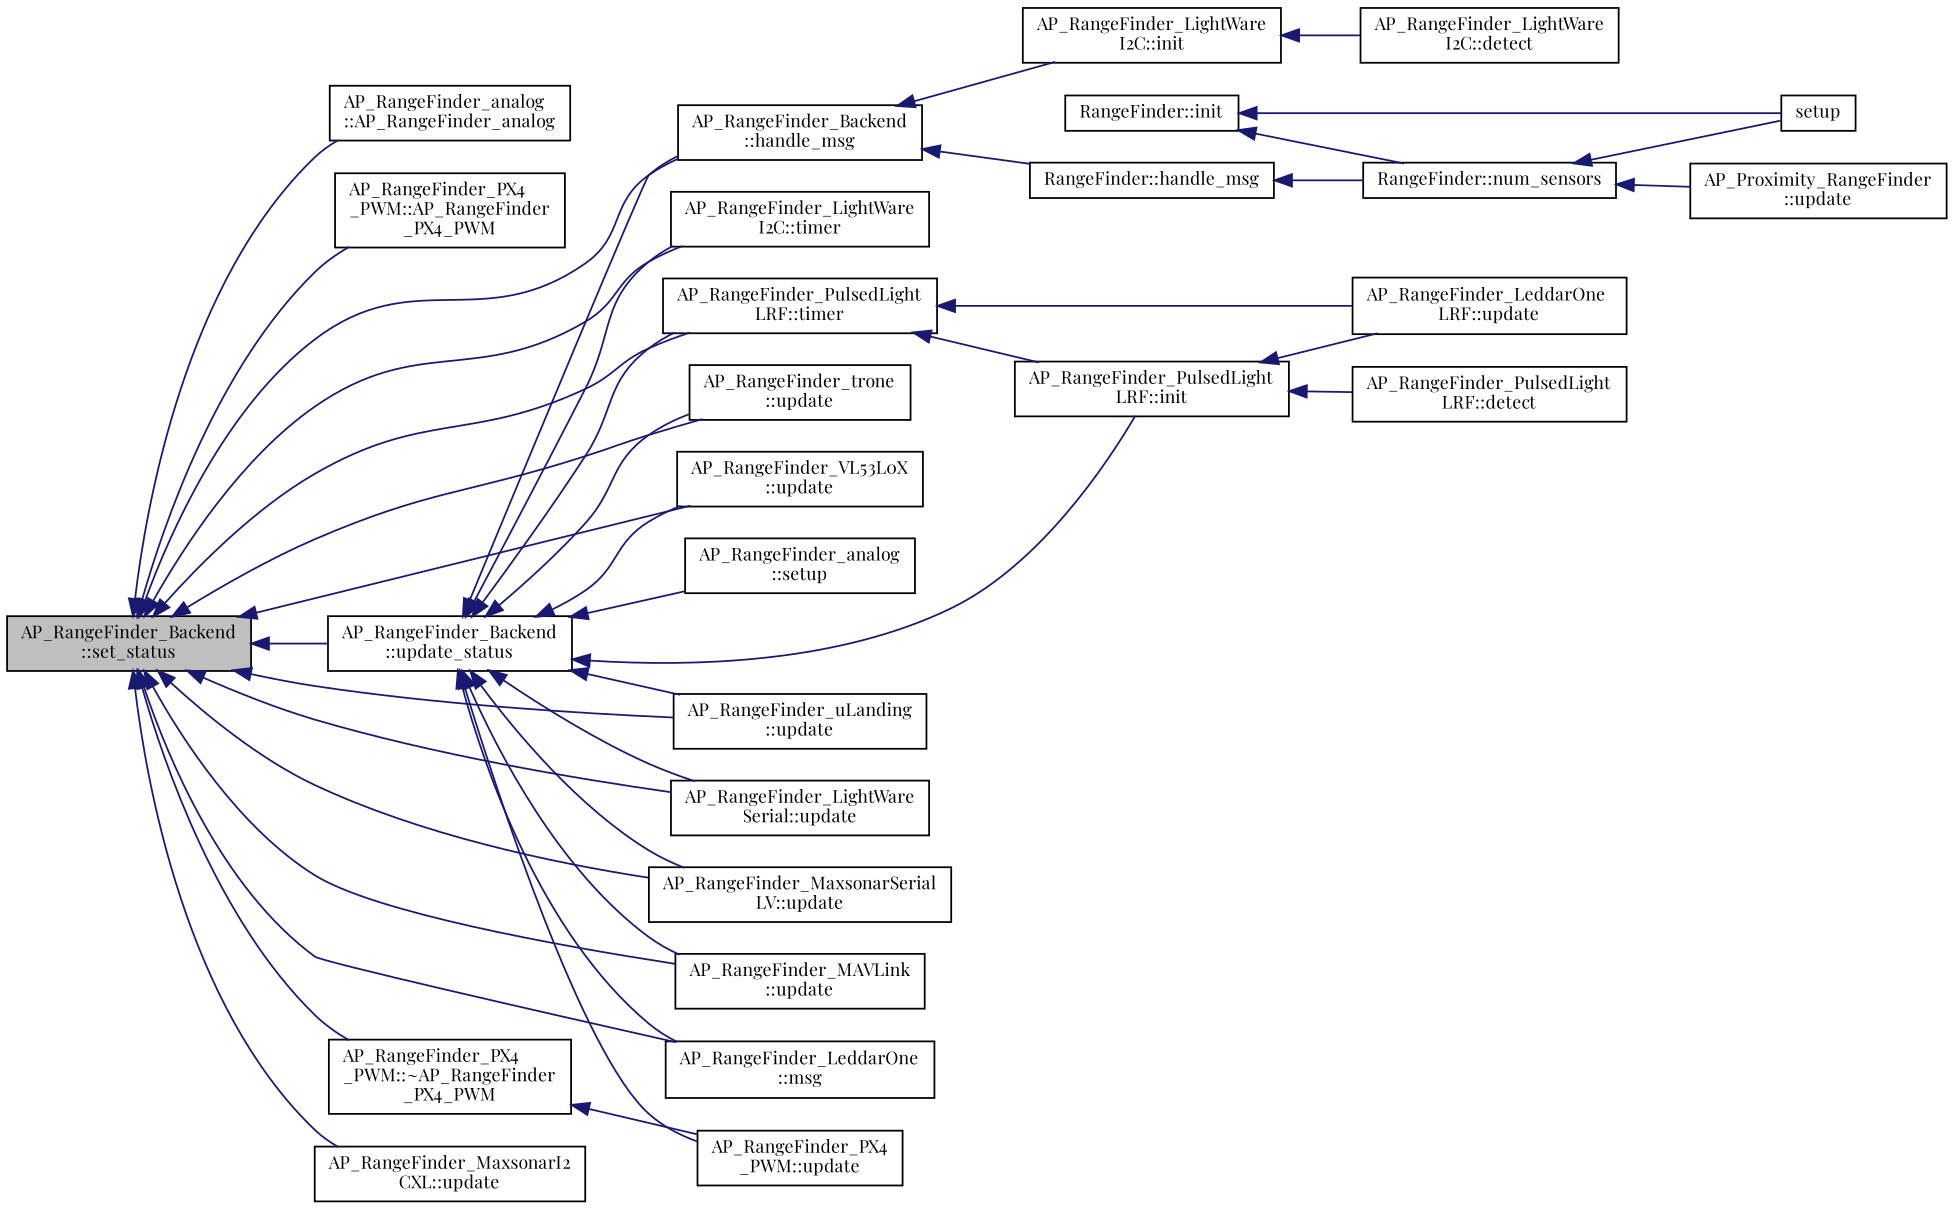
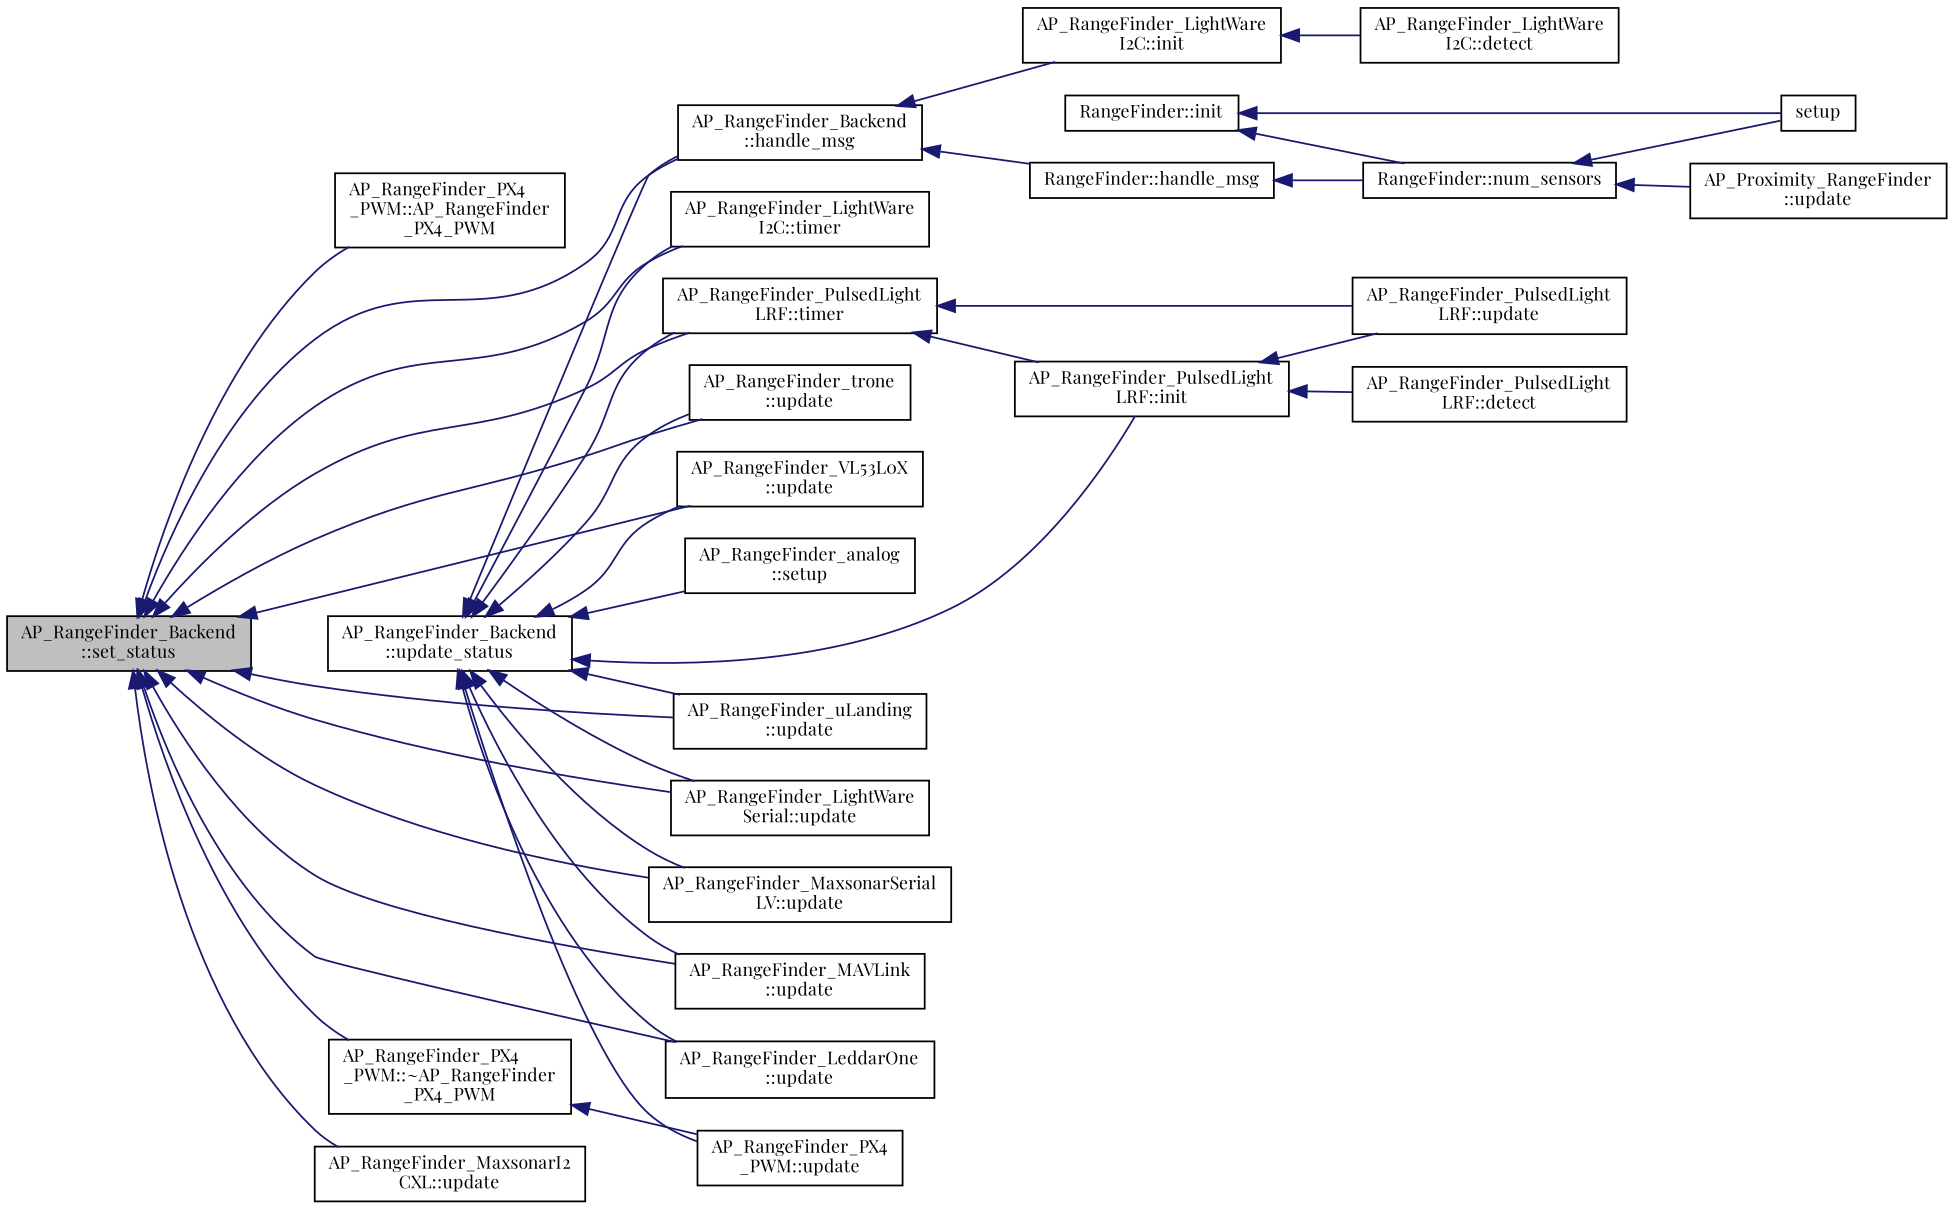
(450, 113) -> none
(1490, 306) -> (1490, 306)
(298, 644) -> none
(800, 1070) -> (800, 1070)
